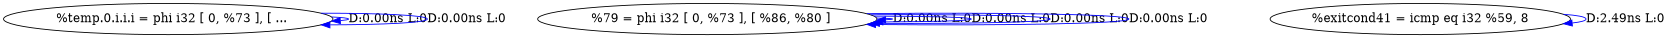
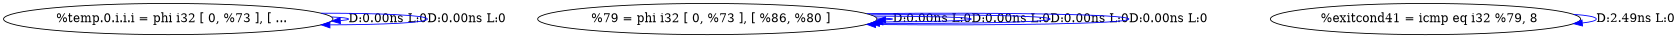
(1420, 19) -> (1425, 19)
